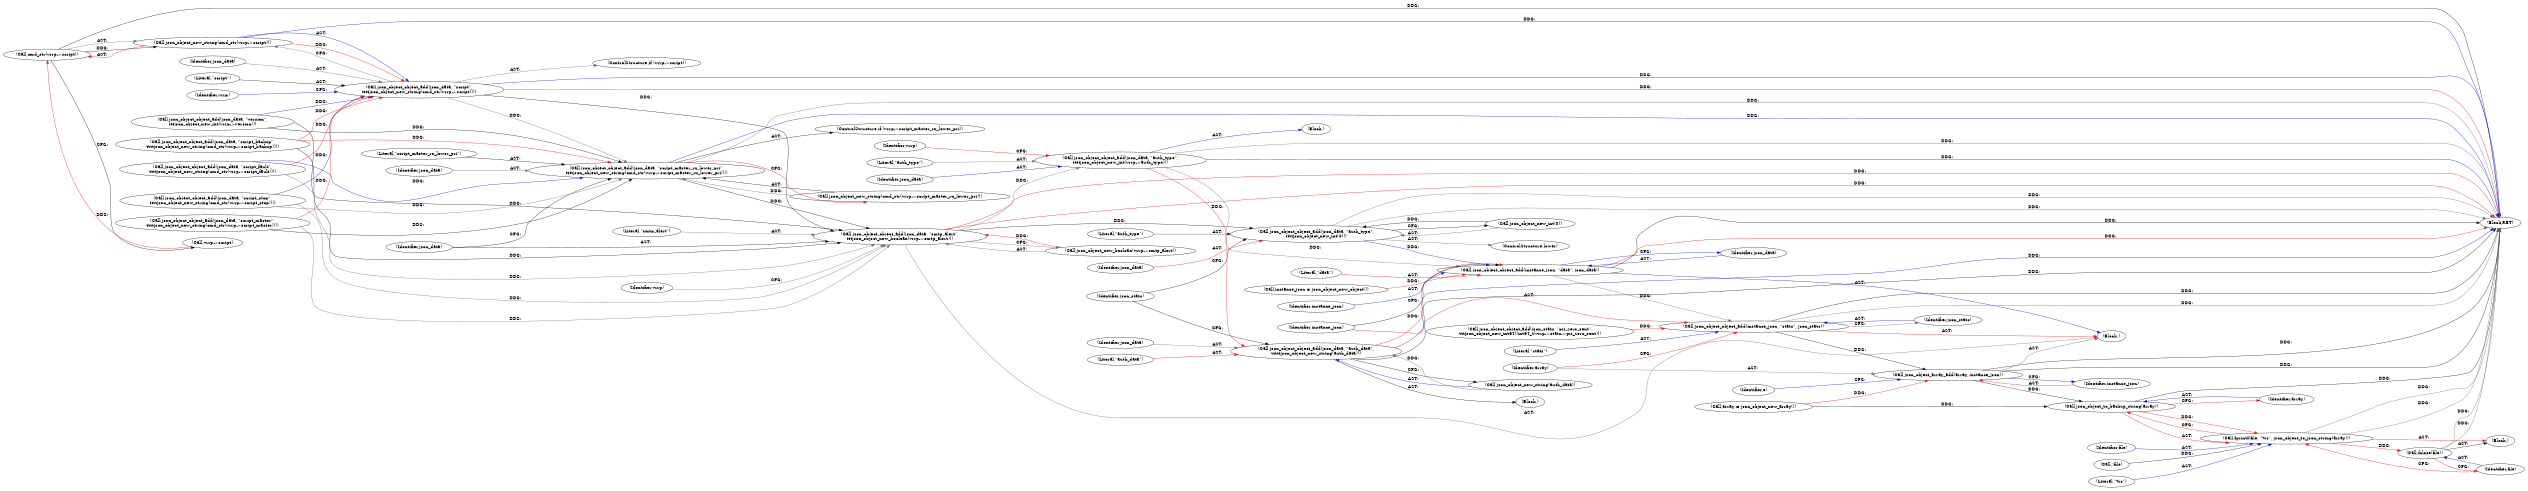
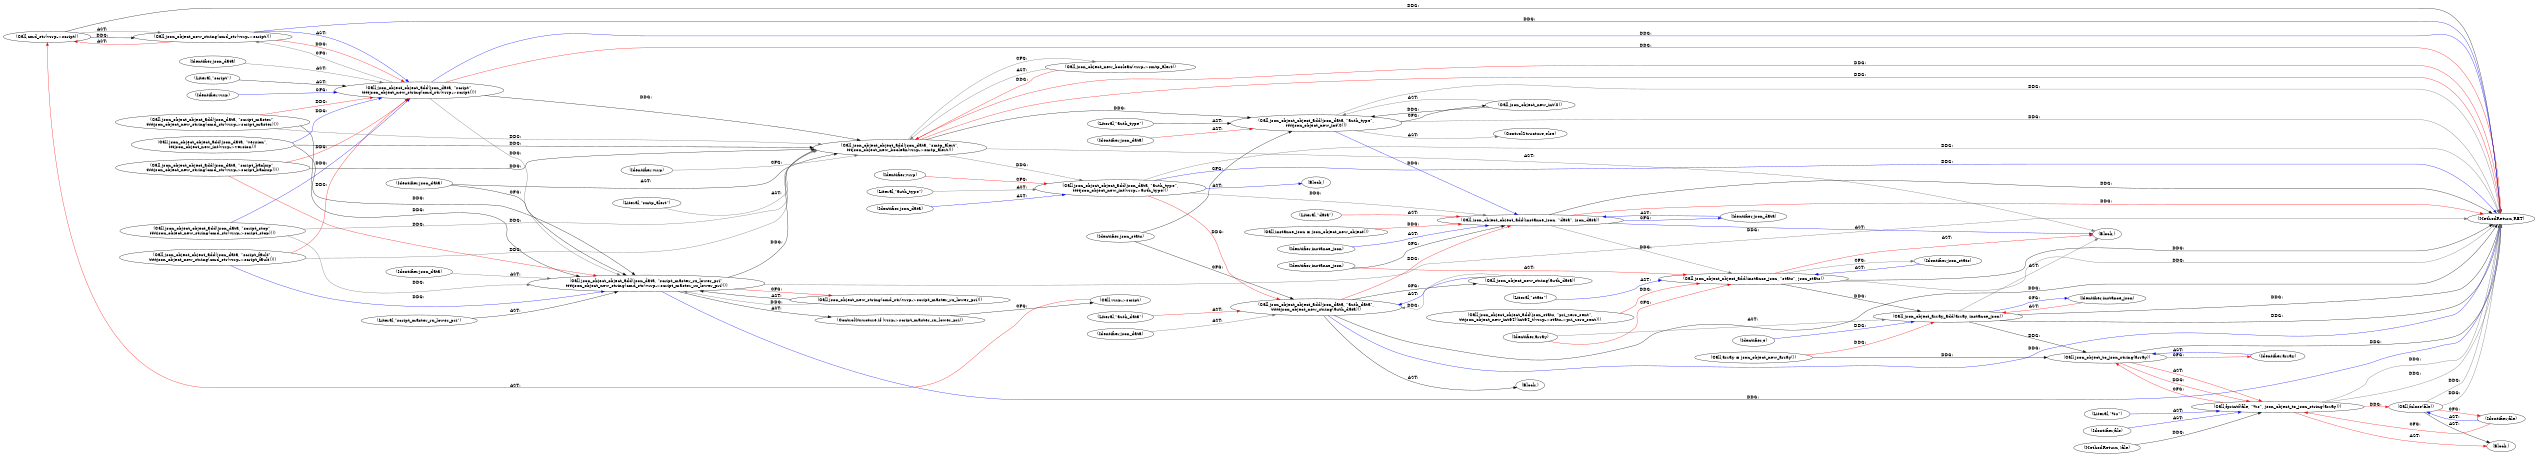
(647, 63) -> none
(109, 181) -> (1020, 309)
(103, 215) -> (516, 385)
(2500, 223) -> (2501, 219)
(1530, 246) -> (1530, 134)
(1861, 380) -> (1861, 326)
(2112, 407) -> (2107, 358)
(2112, 465) -> (2107, 448)
